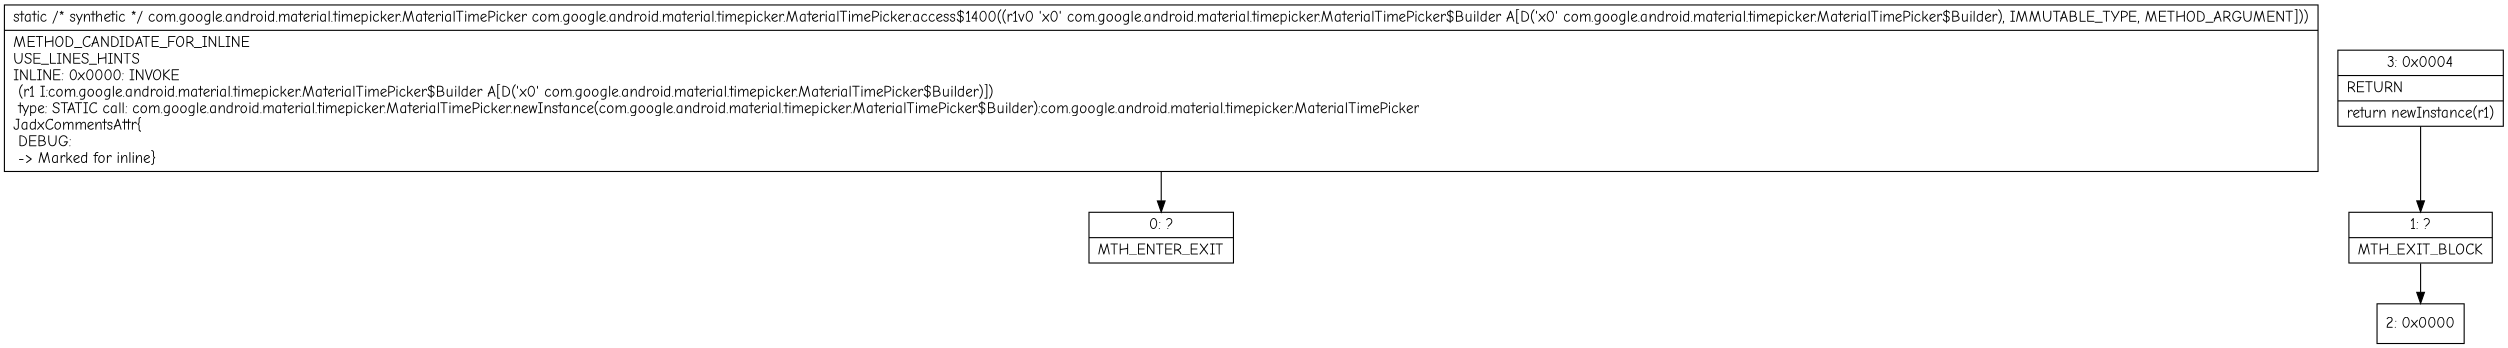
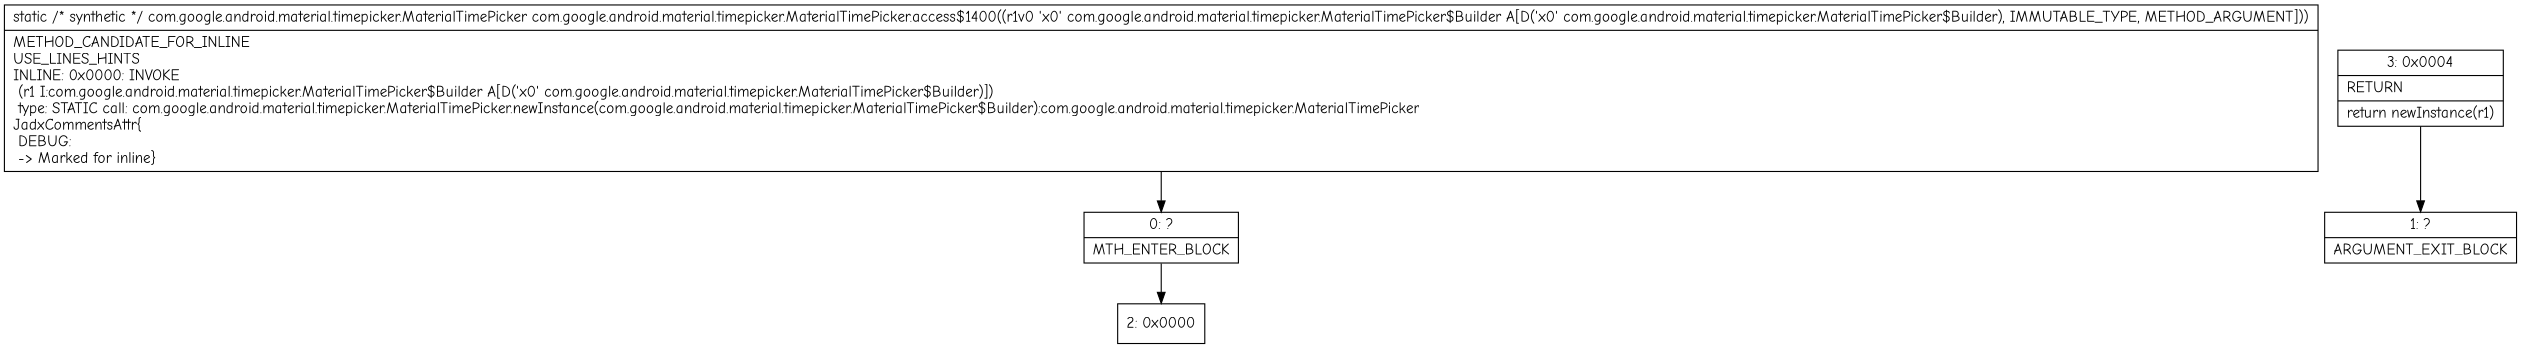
(1161, 250) -> (1161, 250)
(2421, 250) -> (2421, 250)
(2421, 278) -> (1161, 278)
